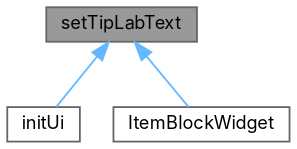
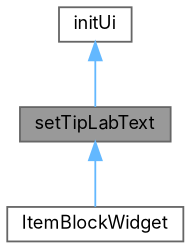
(77, 82) -> (95, 84)
